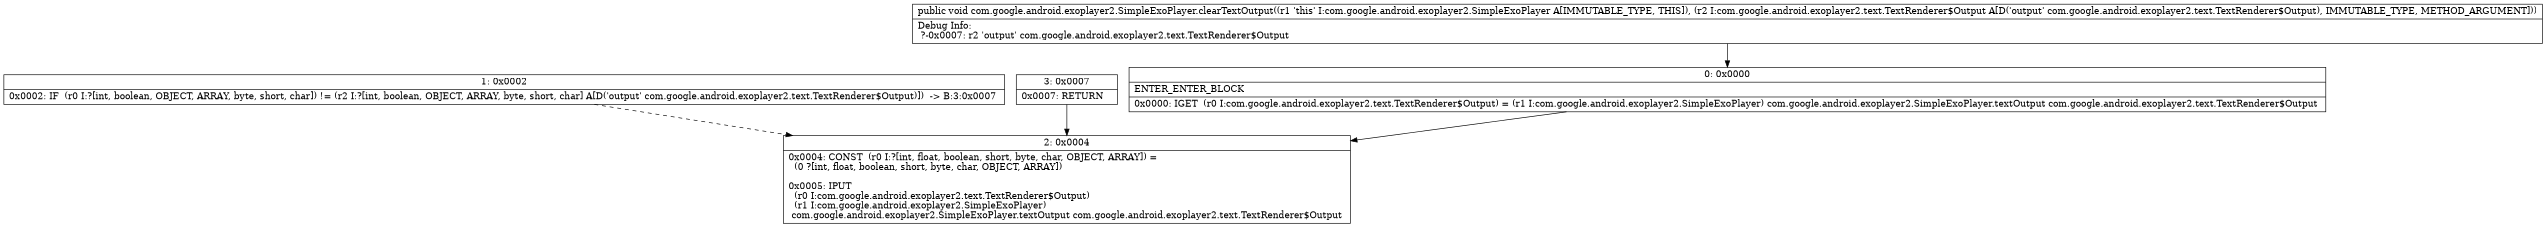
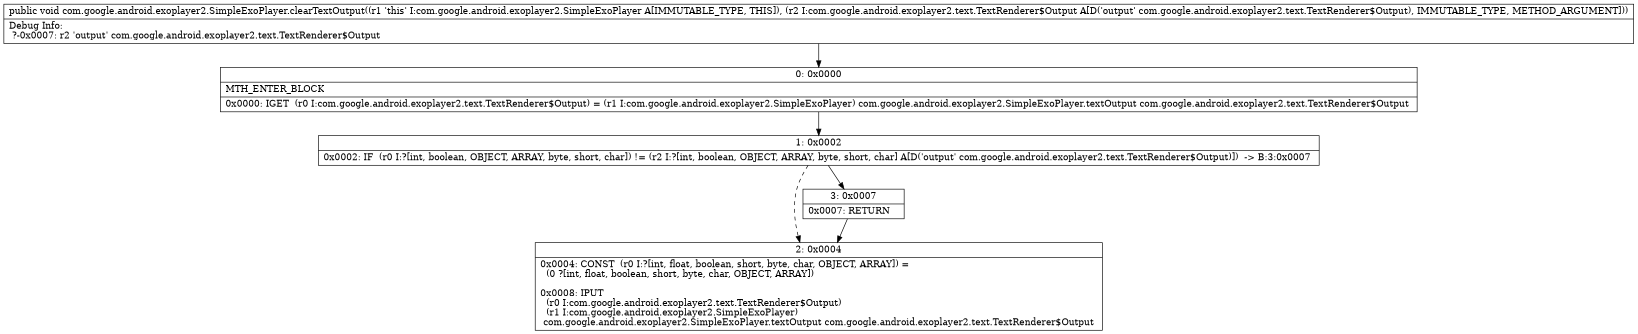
(1189, 89) -> (275, 89)
(1462, 126) -> (819, 120)
none -> (834, 175)
(823, 187) -> (575, 294)
